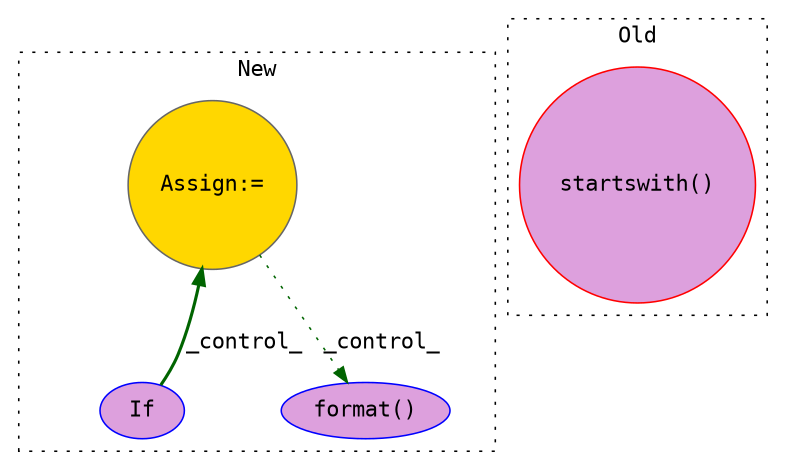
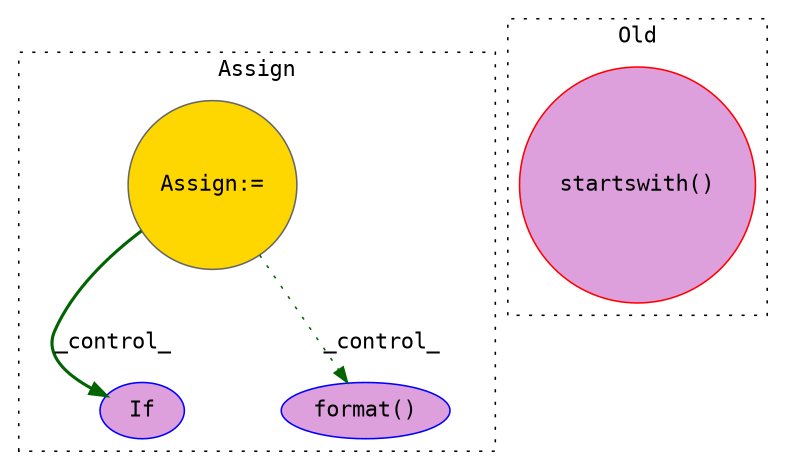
(257, 70) -> (257, 70)
(185, 337) -> (69, 305)
